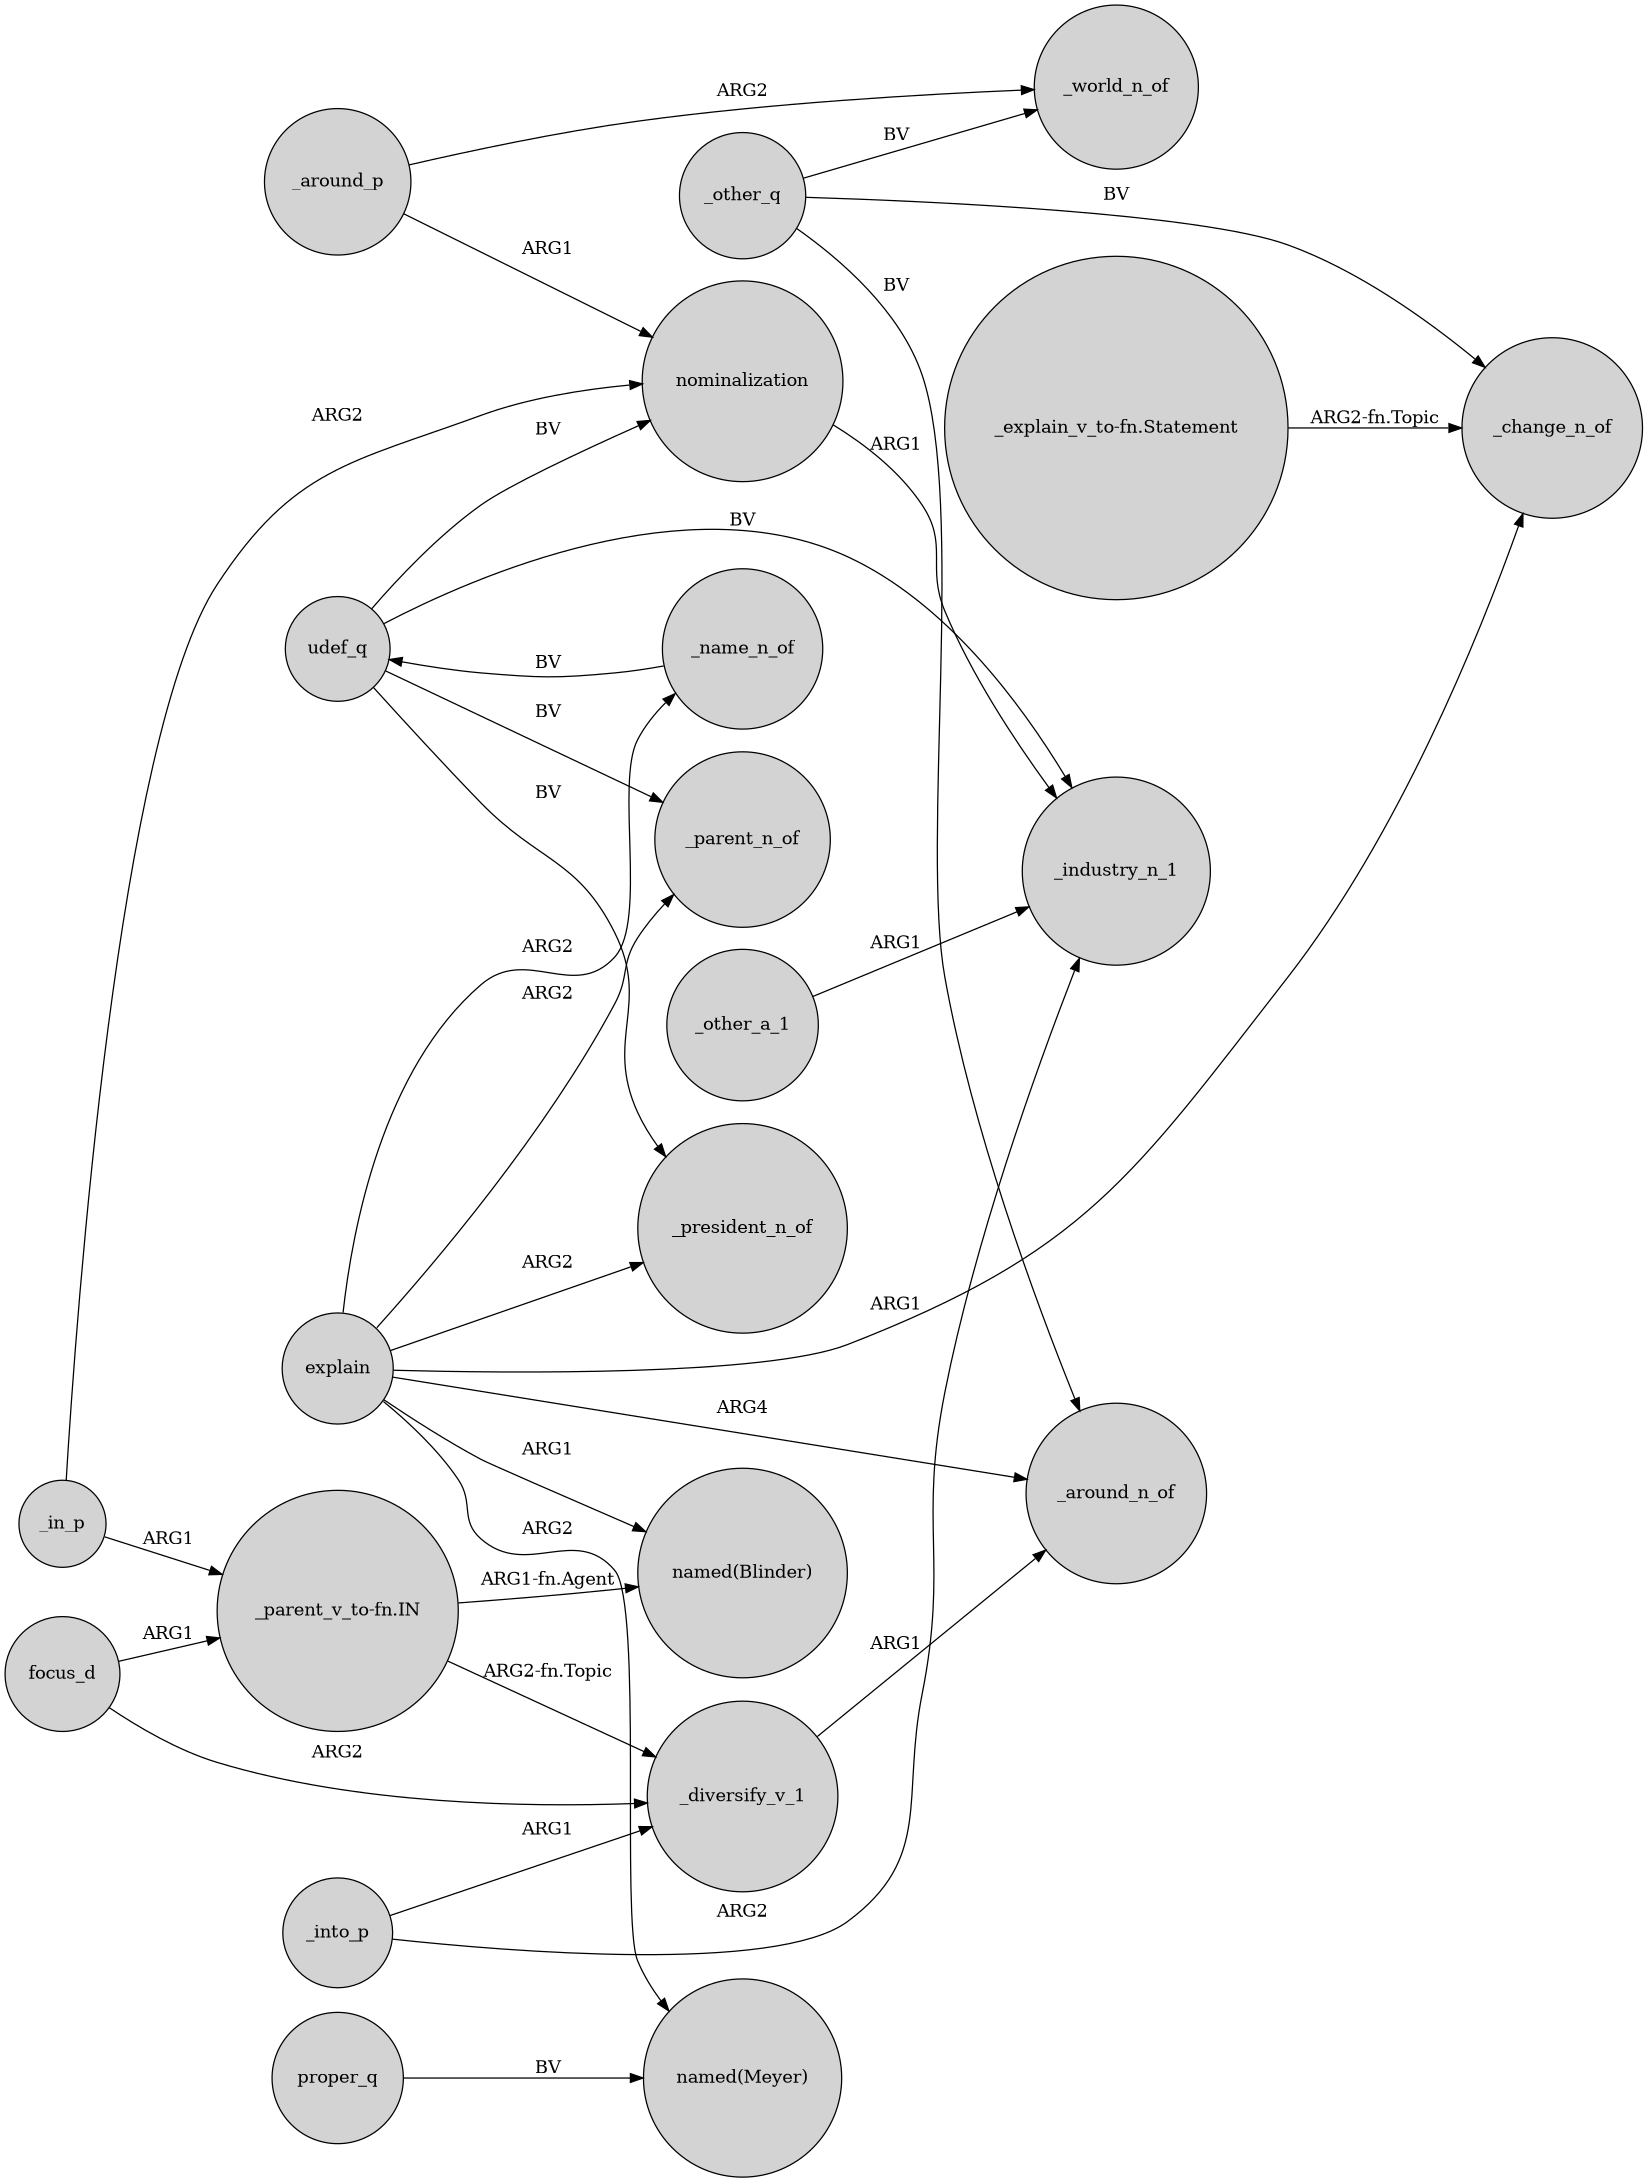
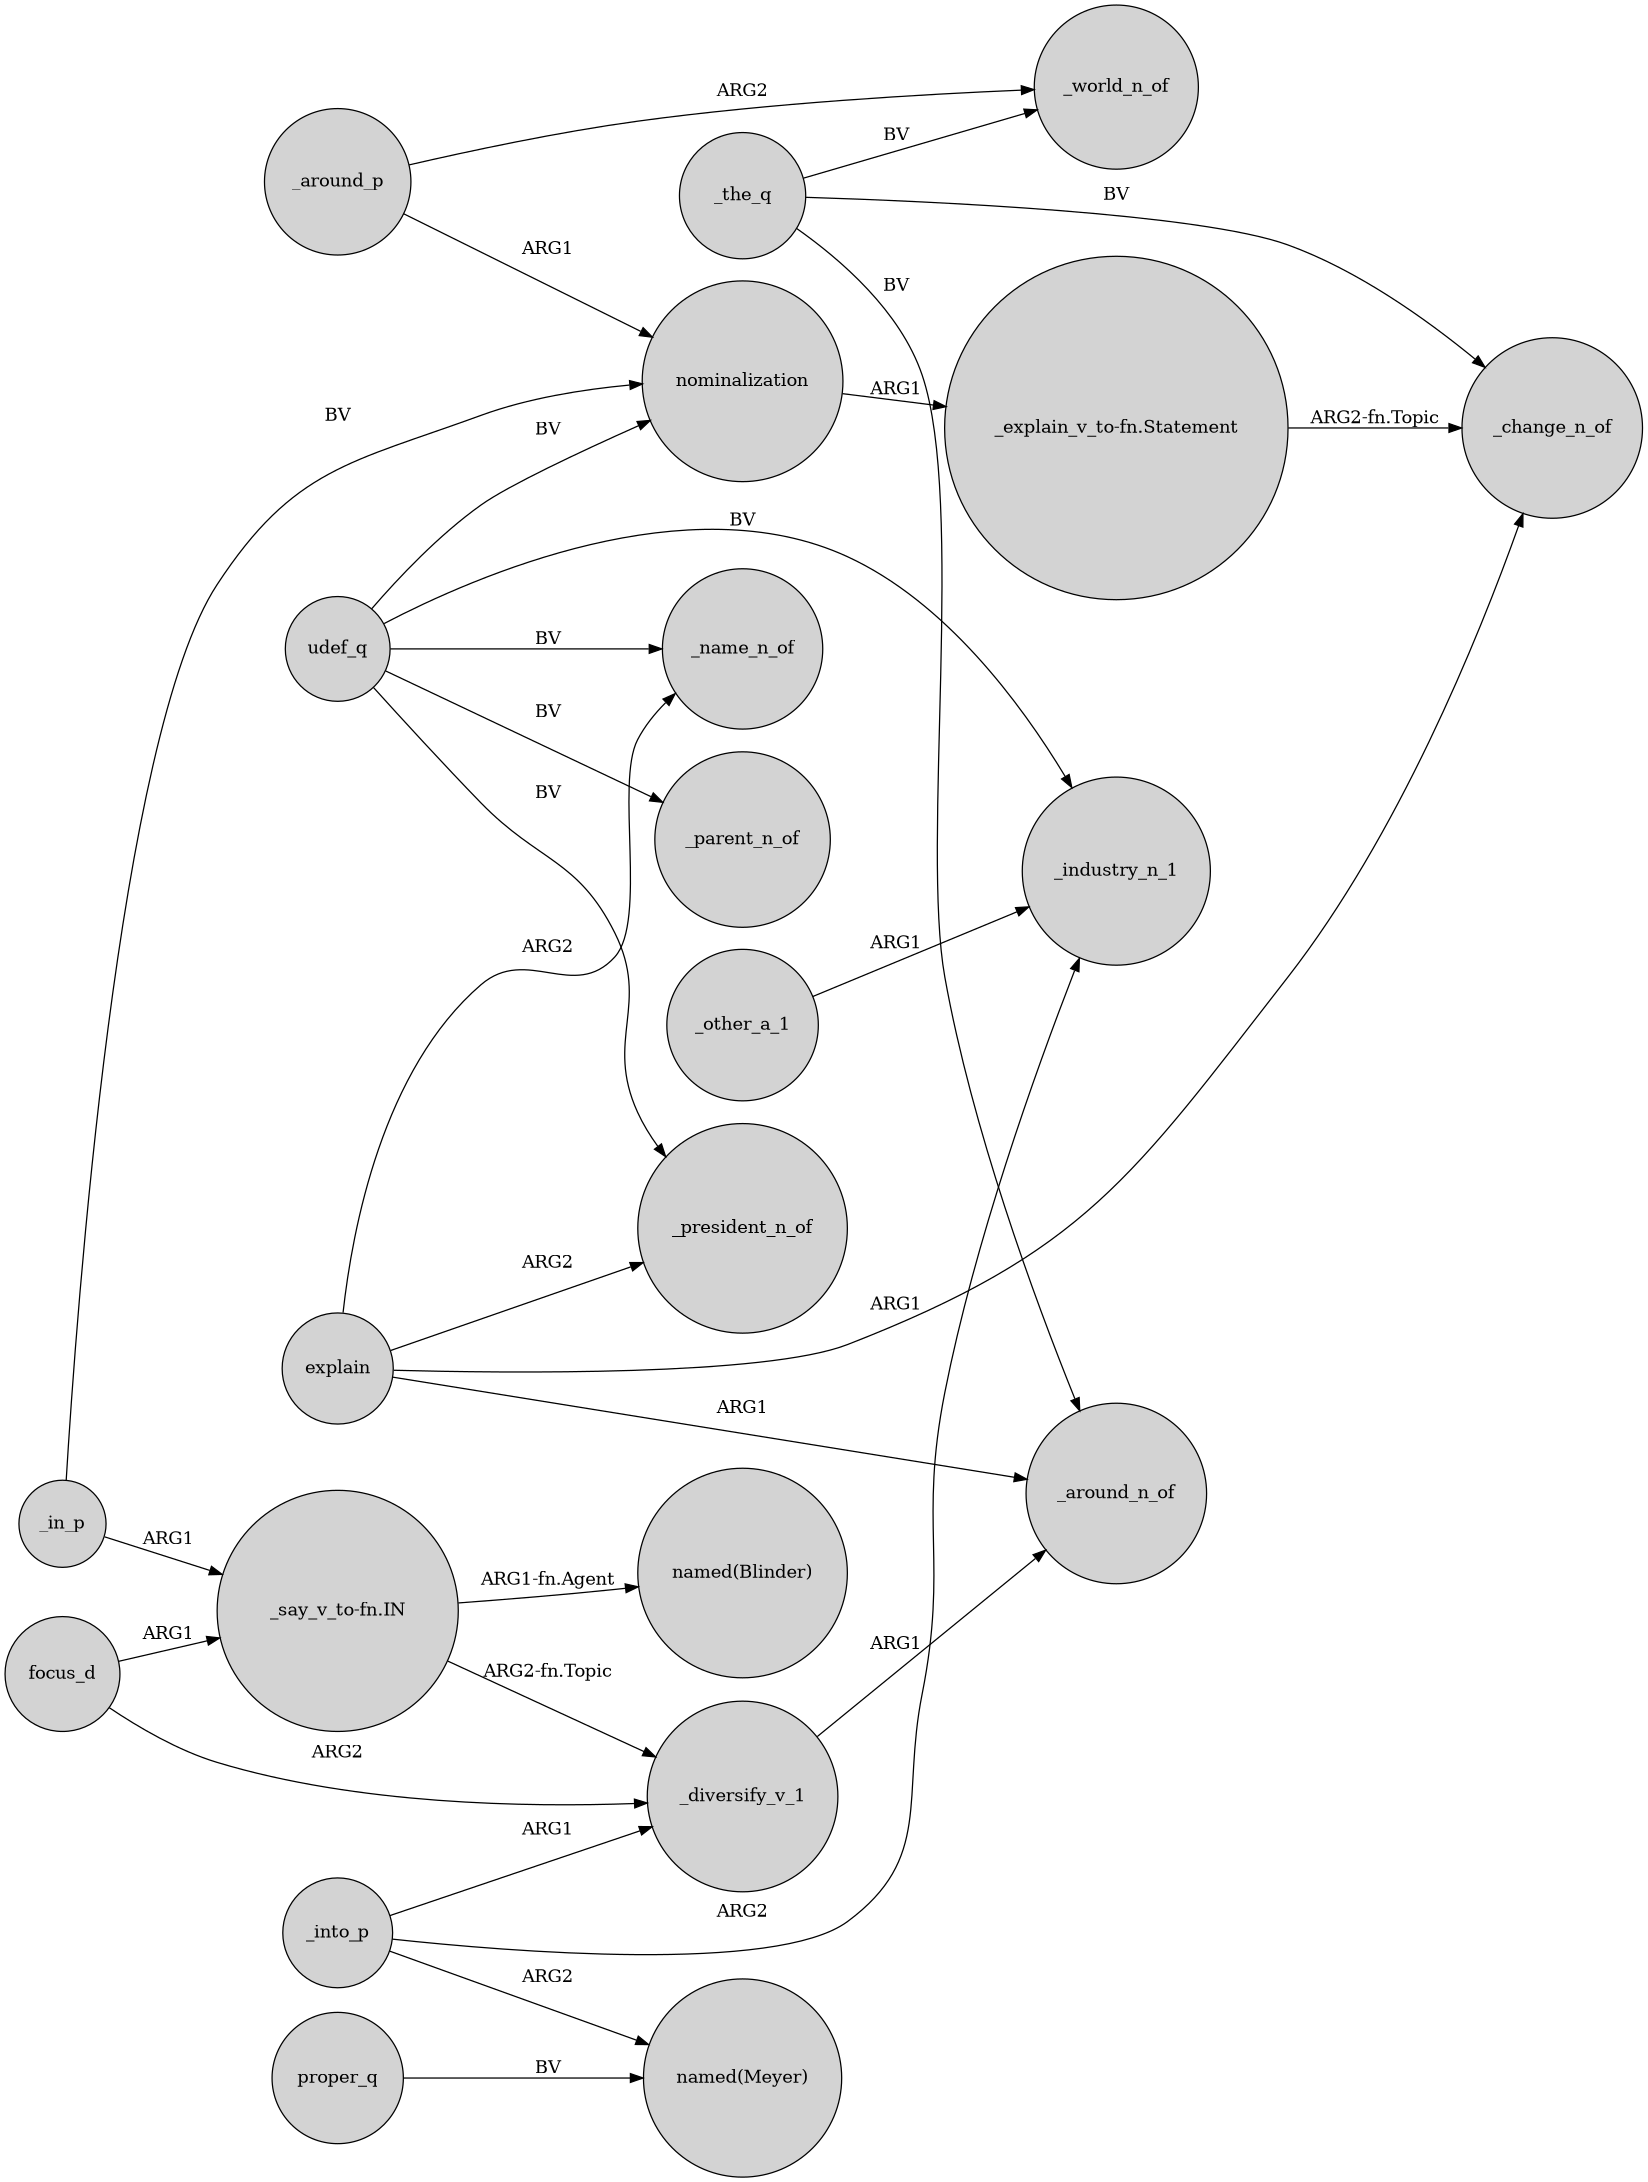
(743, 196) -> (743, 196)
(338, 416) -> (338, 416)
(967, 659) -> (888, 399)
(533, 676) -> (520, 649)
(538, 1126) -> none
(743, 1408) -> (743, 1408)
(505, 1470) -> none
(338, 1611) -> (338, 1611)
(627, 1630) -> (513, 1996)
